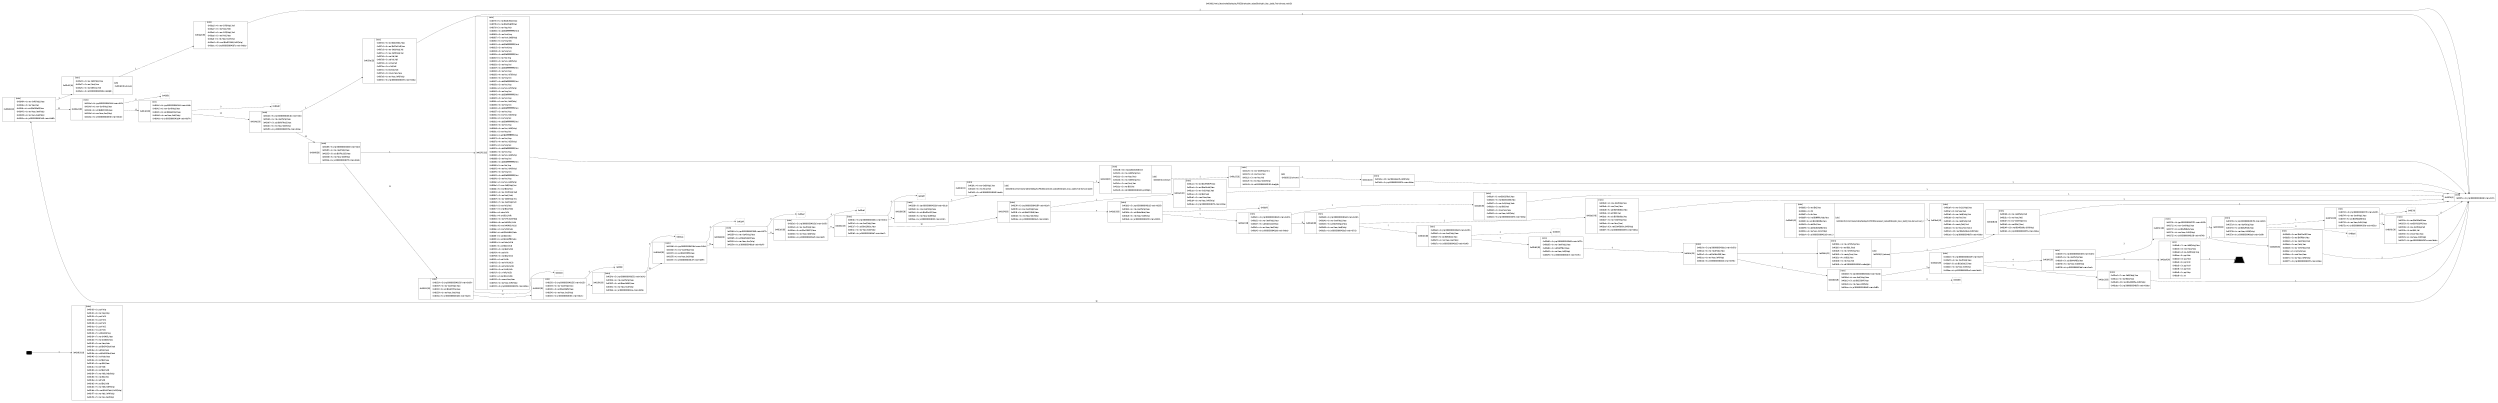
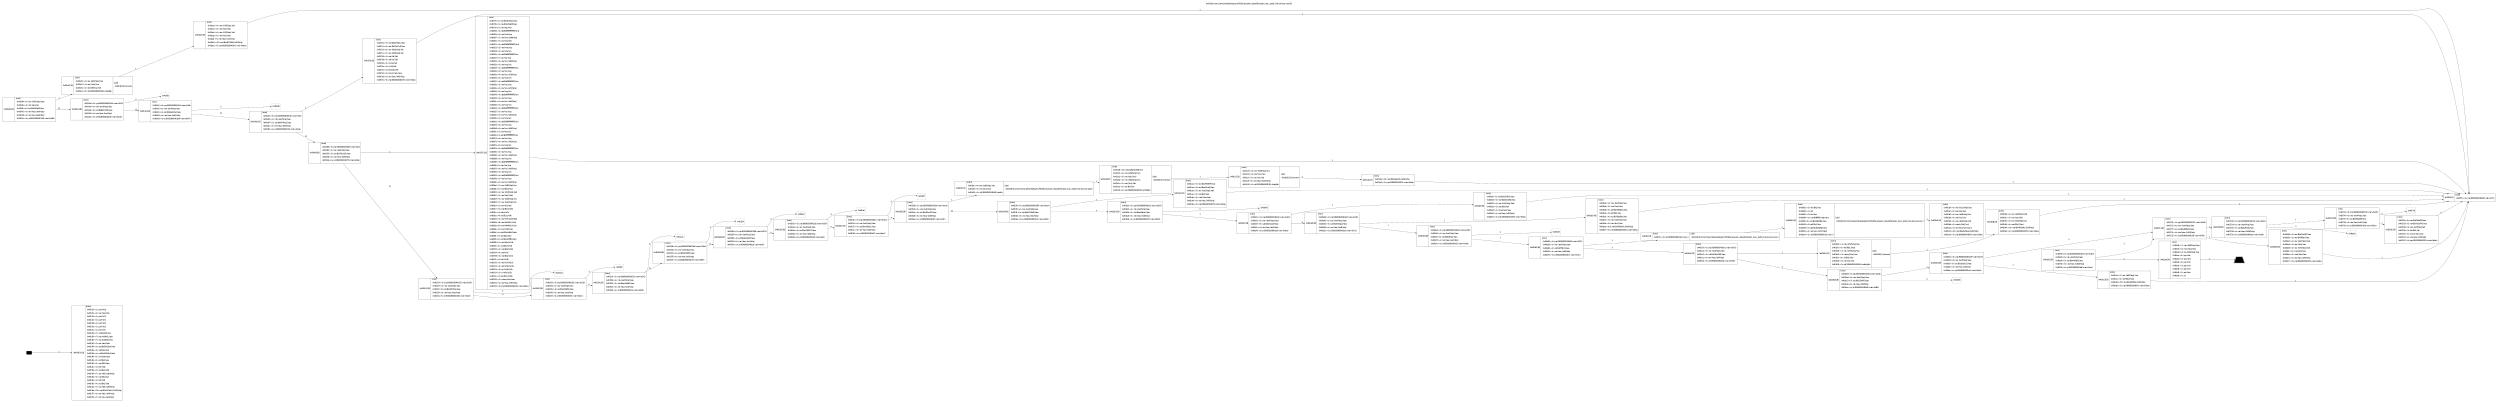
(942, 226) -> (972, 212)
none -> (1710, 236)
(2012, 261) -> (2068, 244)
(1218, 302) -> none
